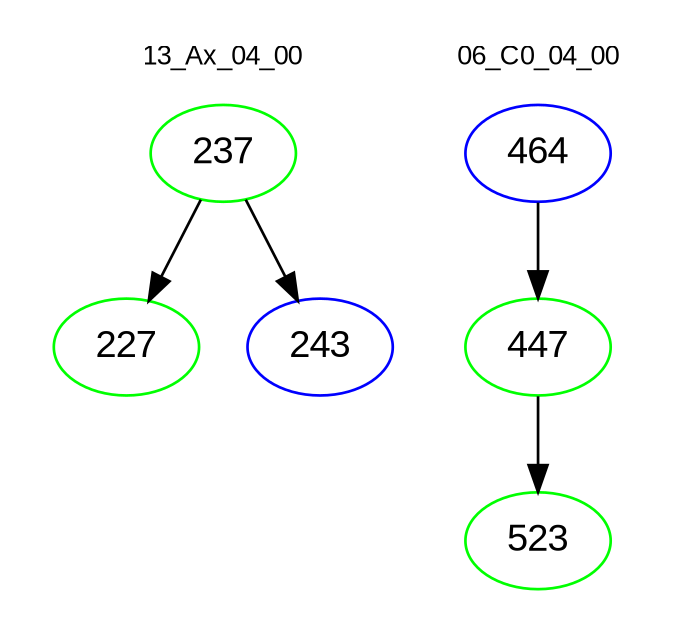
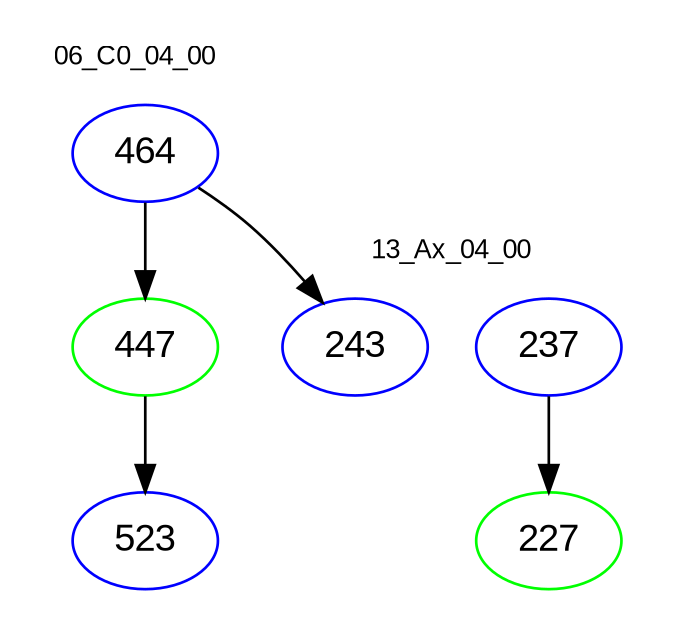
(223, 153) -> (549, 347)
(266, 238) -> (278, 253)
(538, 541) -> (145, 541)
